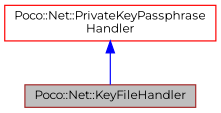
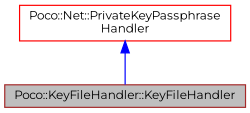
(110, 96) -> (125, 96)
